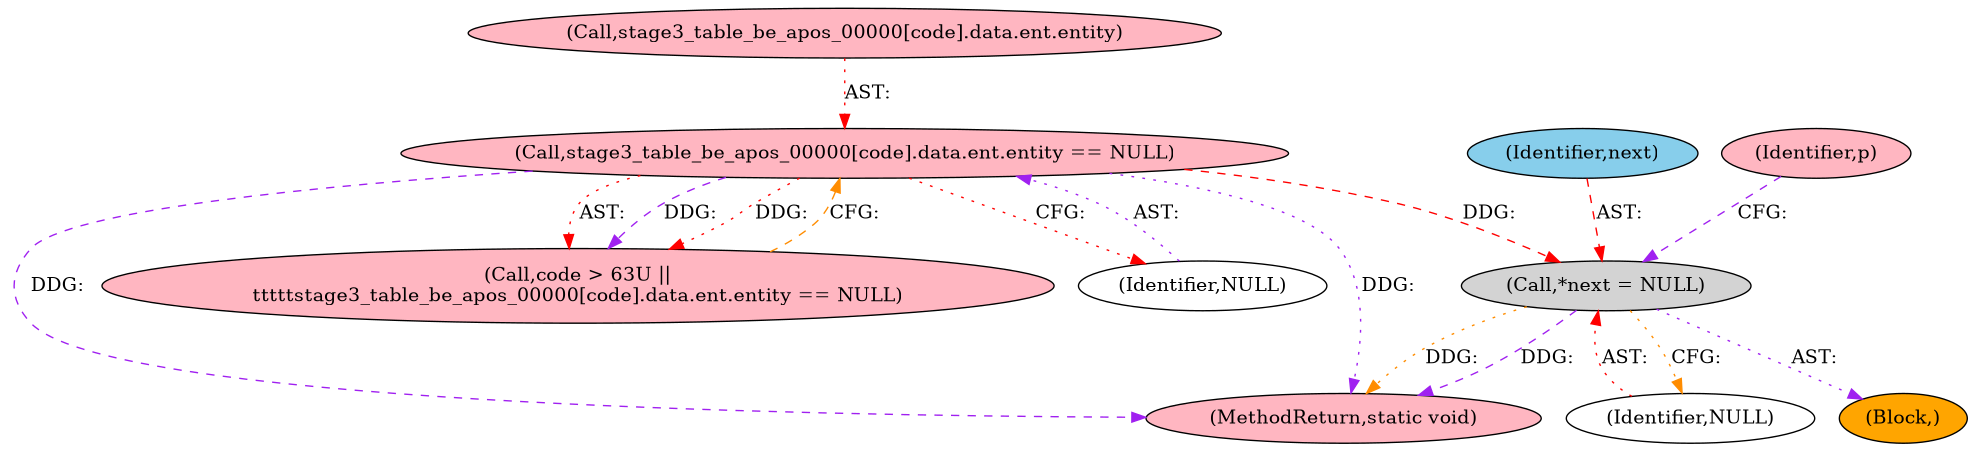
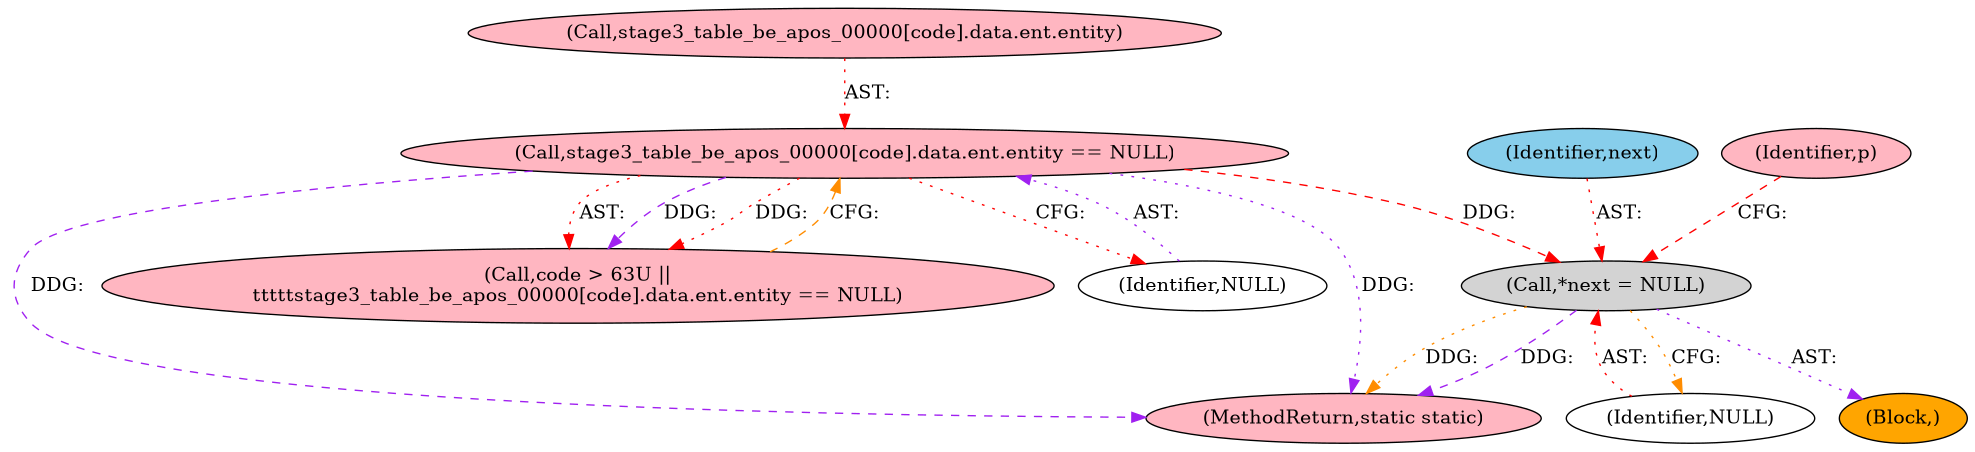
(1593, 213) -> (1593, 213)
(1718, 215) -> (1718, 215)
(1344, 418) -> (1344, 418)
